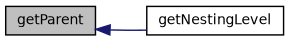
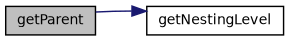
(128, 30) -> (114, 11)
